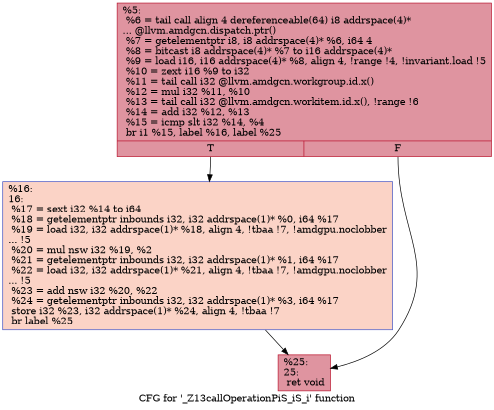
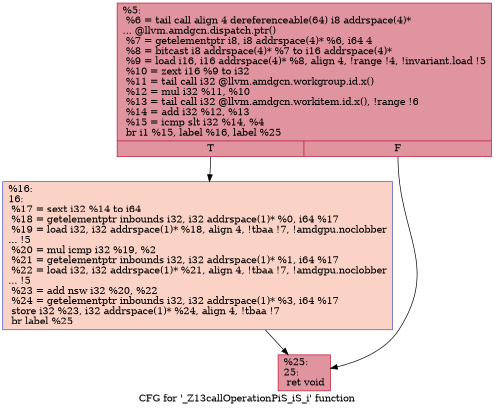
(80, 250) -> (82, 250)
